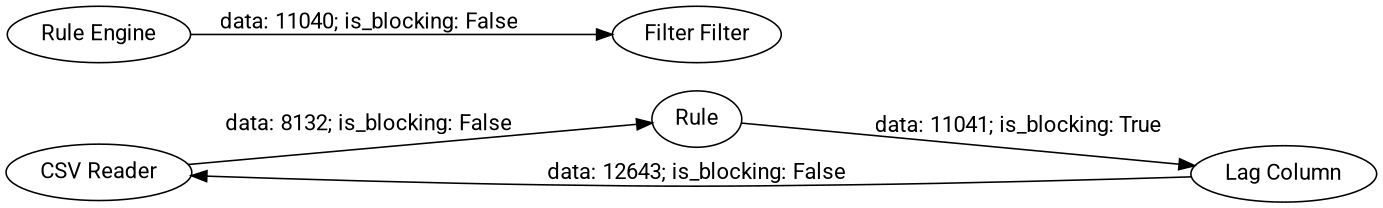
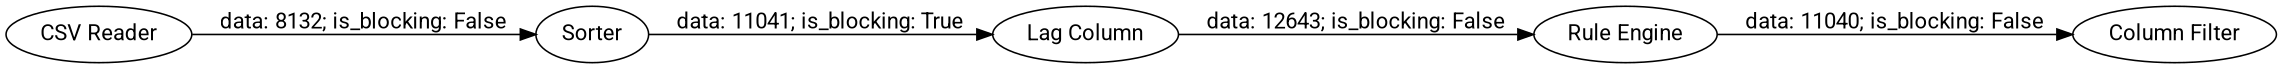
(697, 34) -> (2175, 34)
(697, 119) -> (592, 34)
(699, 186) -> (1348, 34)
